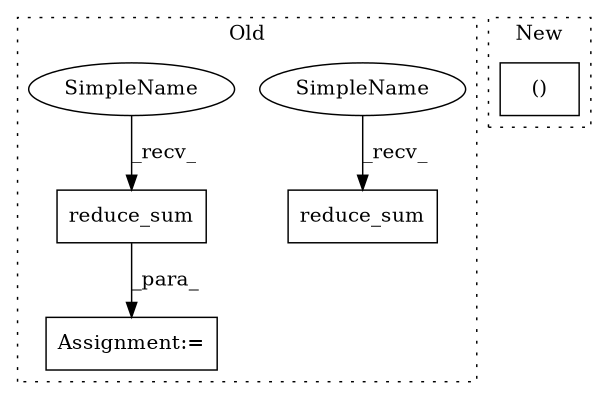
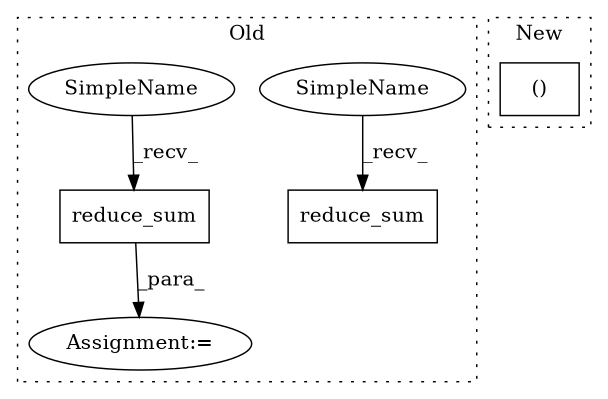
(132, 344) -> (140, 344)
